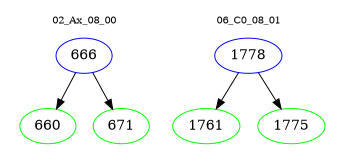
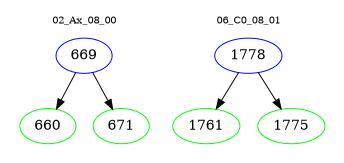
(84, 56) -> (84, 56)
